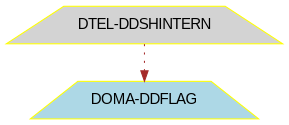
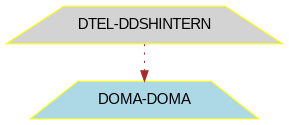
(144, 100) -> (144, 100)
